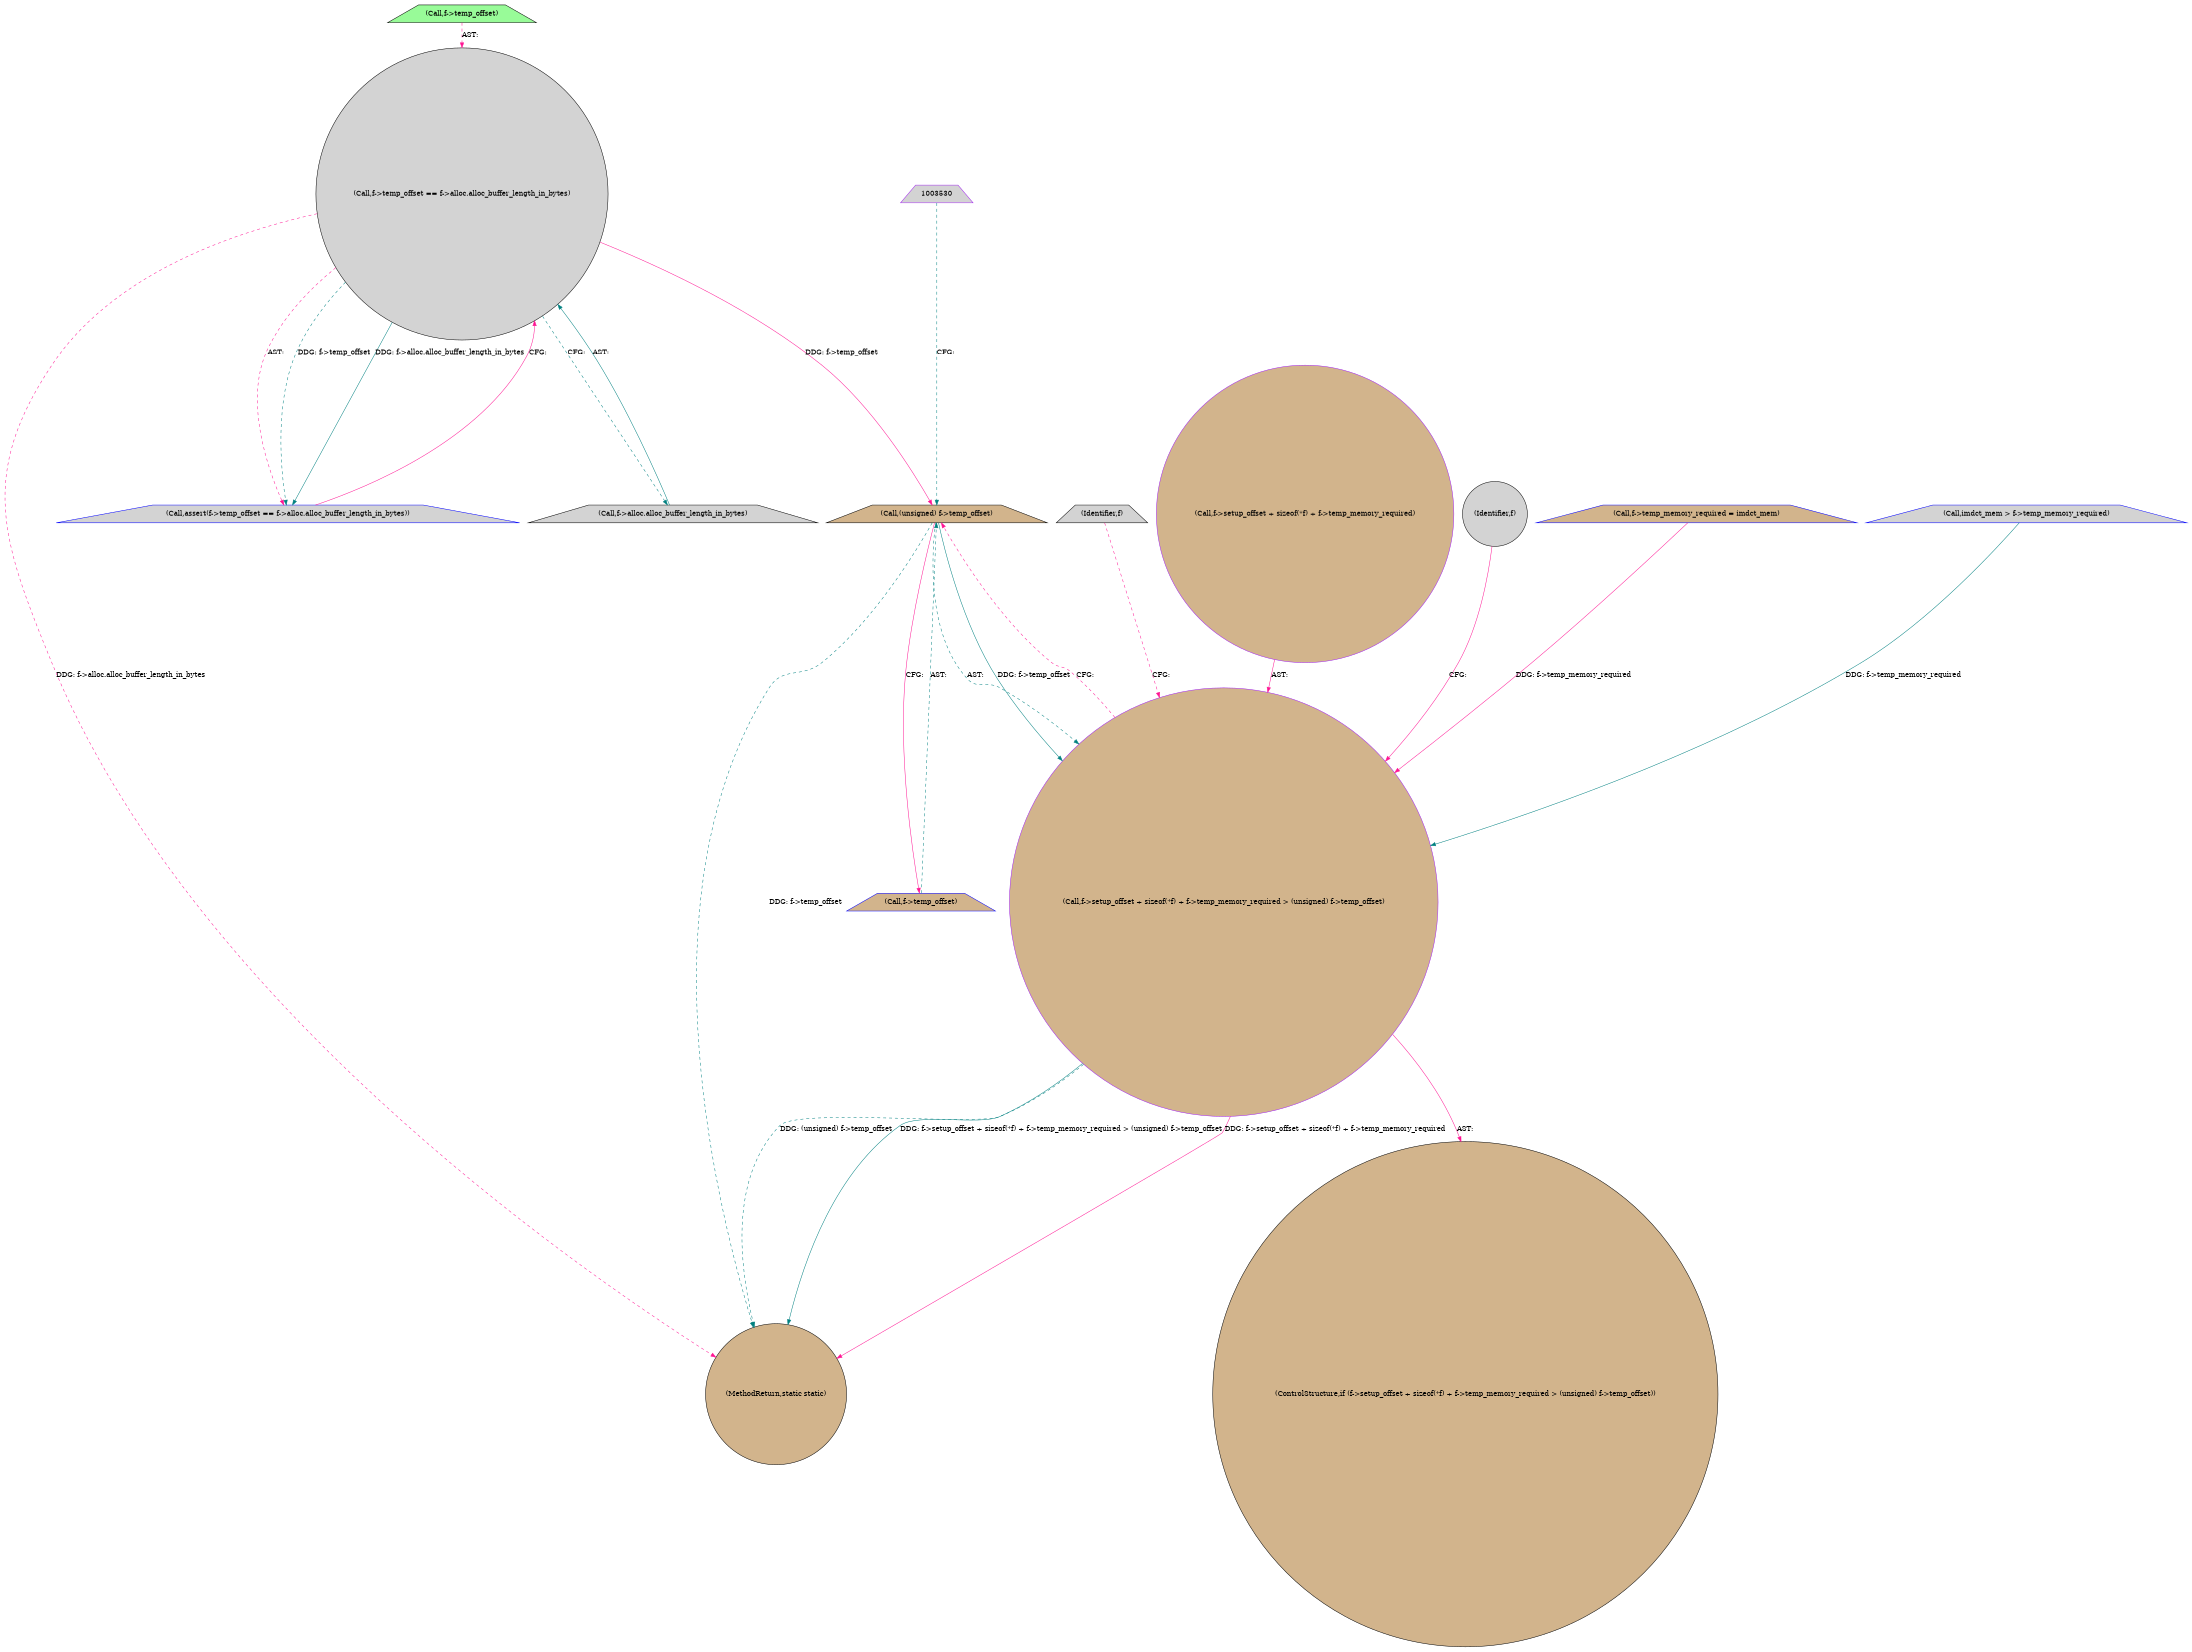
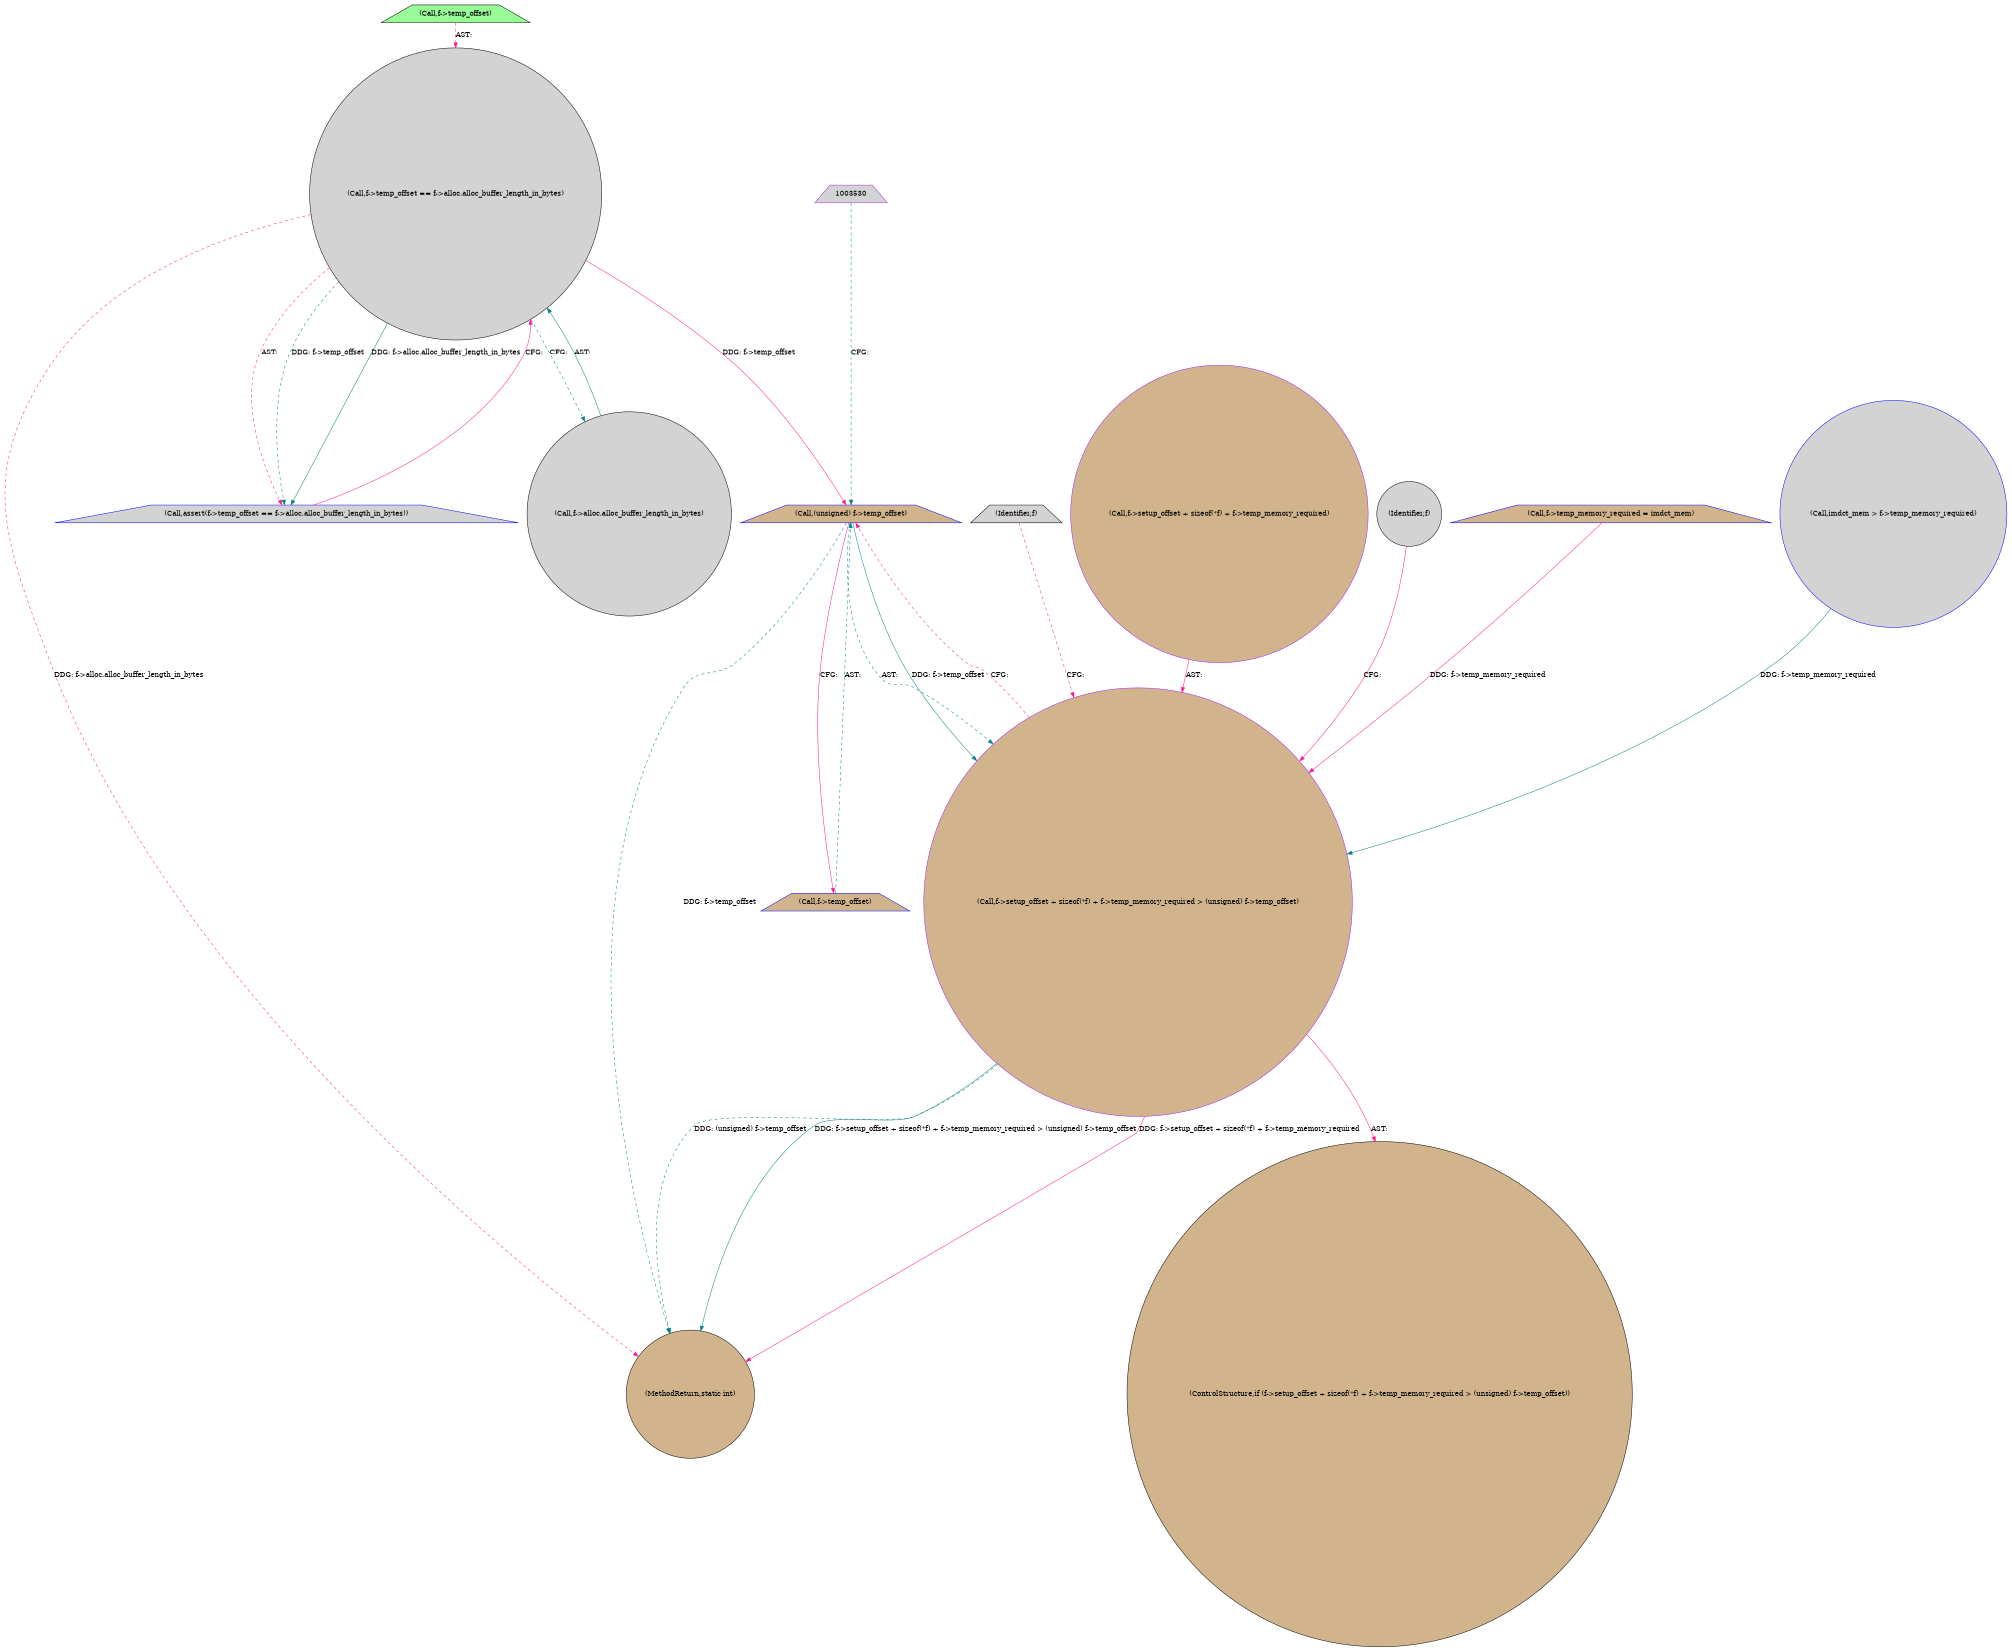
(673, 514) -> (629, 514)
(937, 514) -> (851, 514)
(2026, 514) -> (1893, 514)
(776, 1394) -> (690, 1394)
